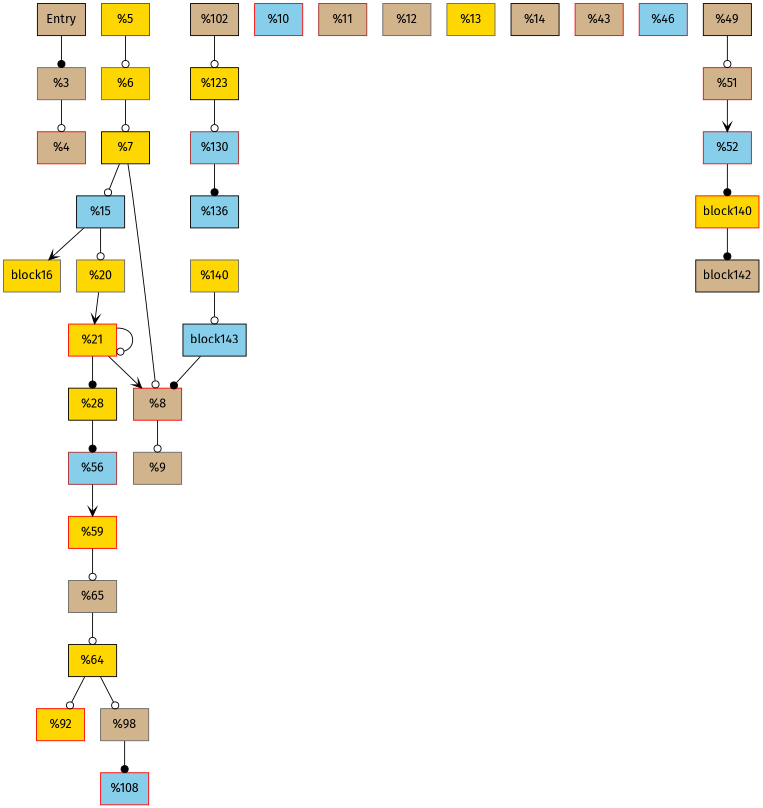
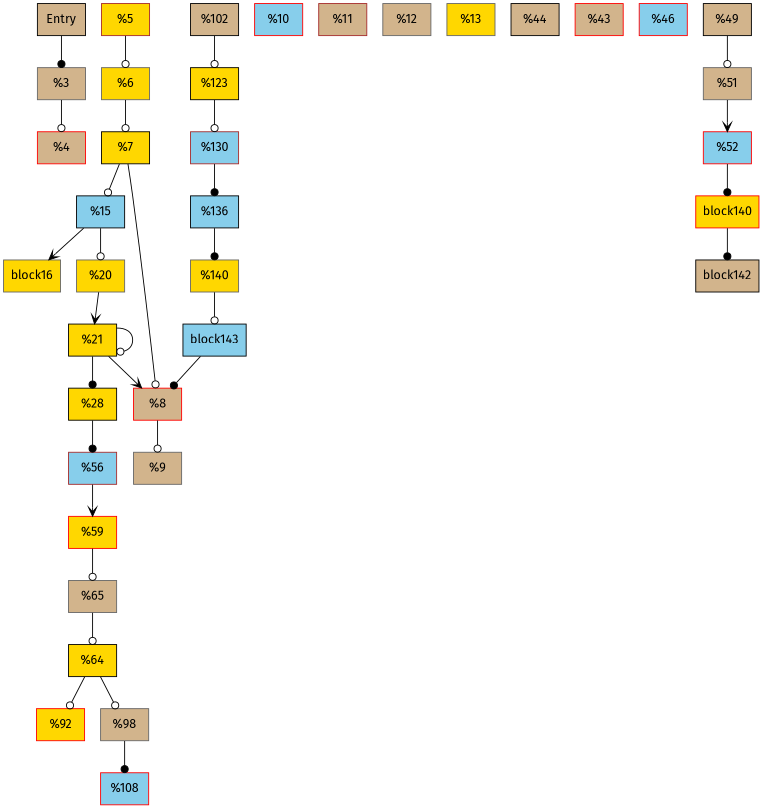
(535, 20) -> (535, 20)
(727, 84) -> (727, 84)
none -> (215, 240)
(93, 340) -> (93, 340)
